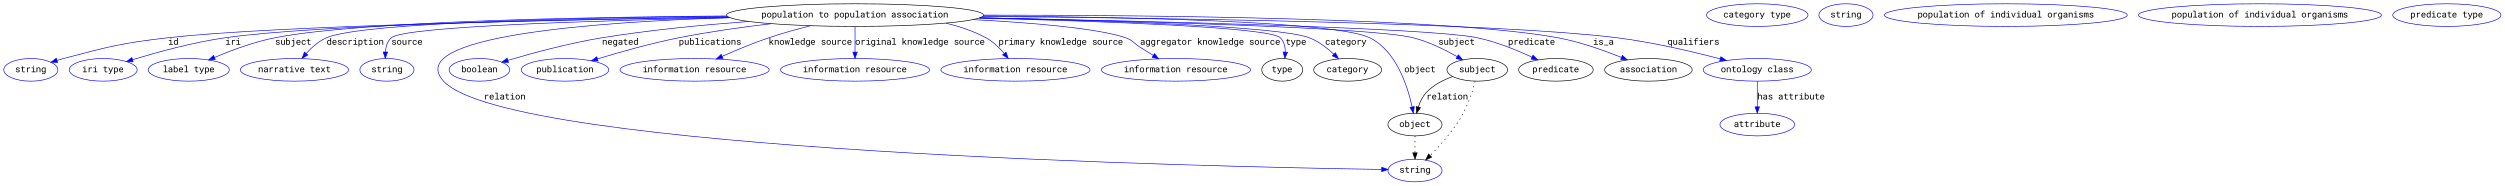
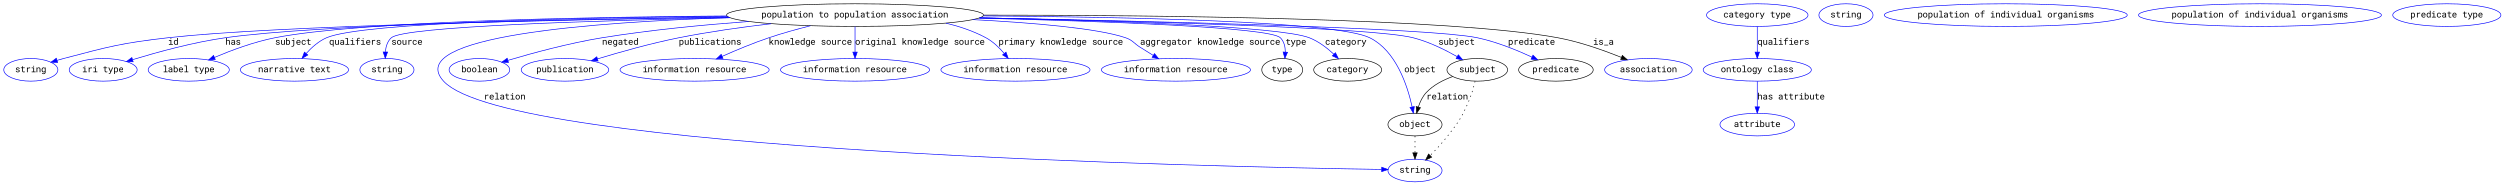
(1304, 19) -> (1304, 19)
(1538, 31) -> (1757, 39)
(233, 42) -> (233, 42)
(355, 42) -> (355, 42)
(1648, 70) -> (1648, 70)
